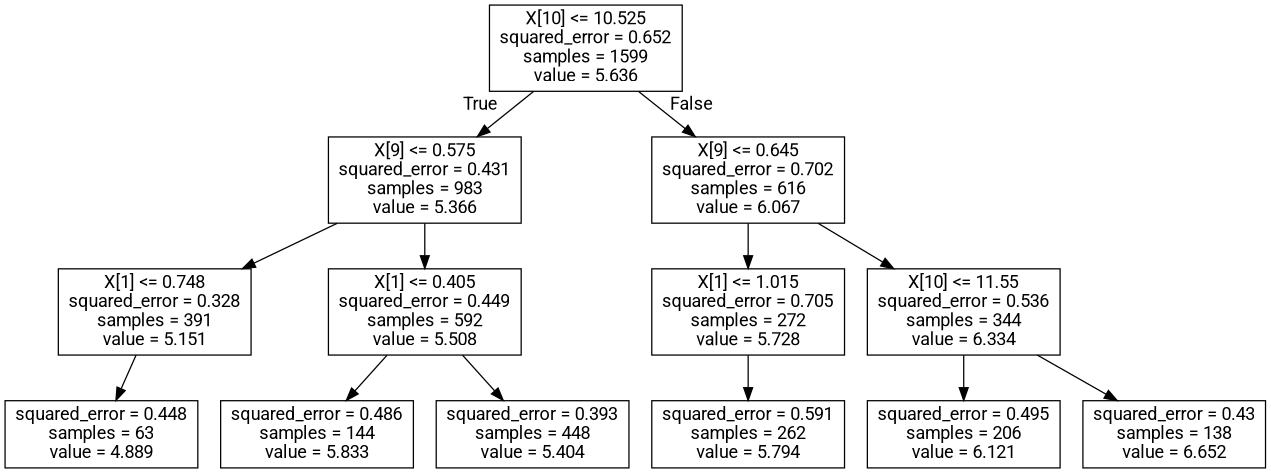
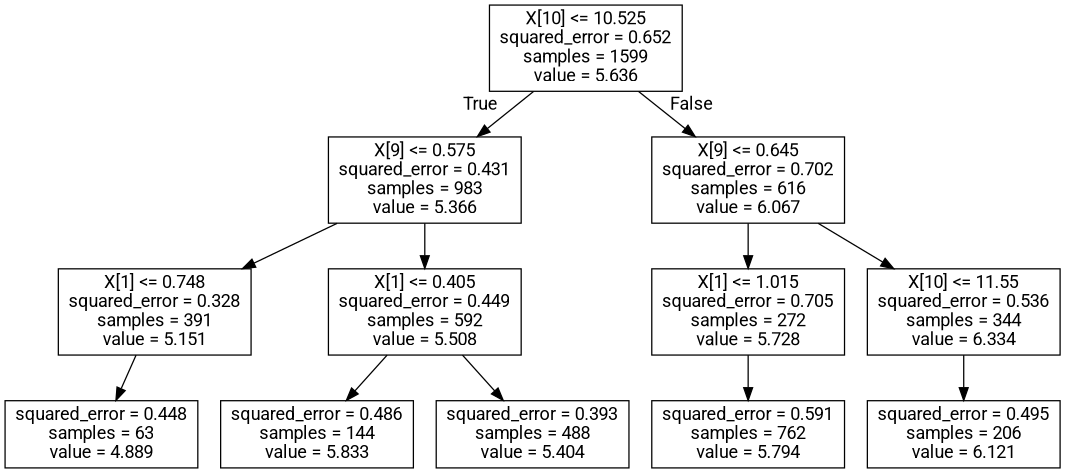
(533, 434) -> (533, 434)
(748, 434) -> (748, 434)
(1174, 434) -> none
